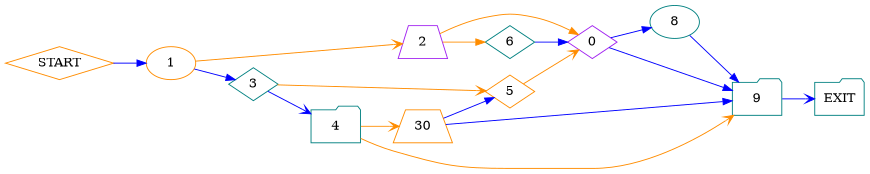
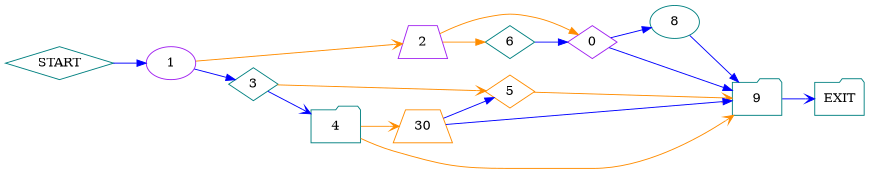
(59, 63) -> (59, 63)
(171, 63) -> (171, 63)
(547, 69) -> (629, 95)
